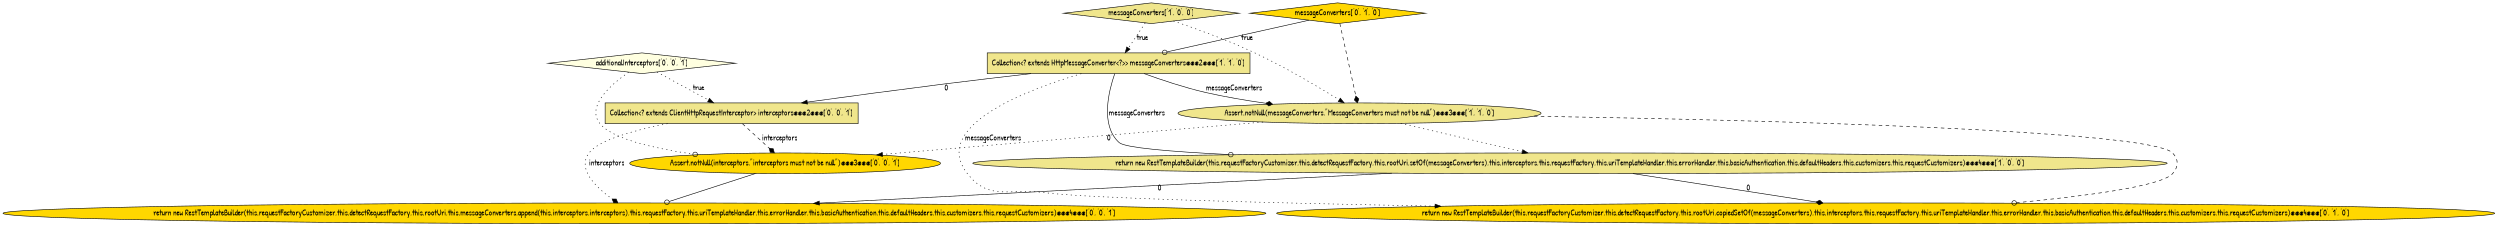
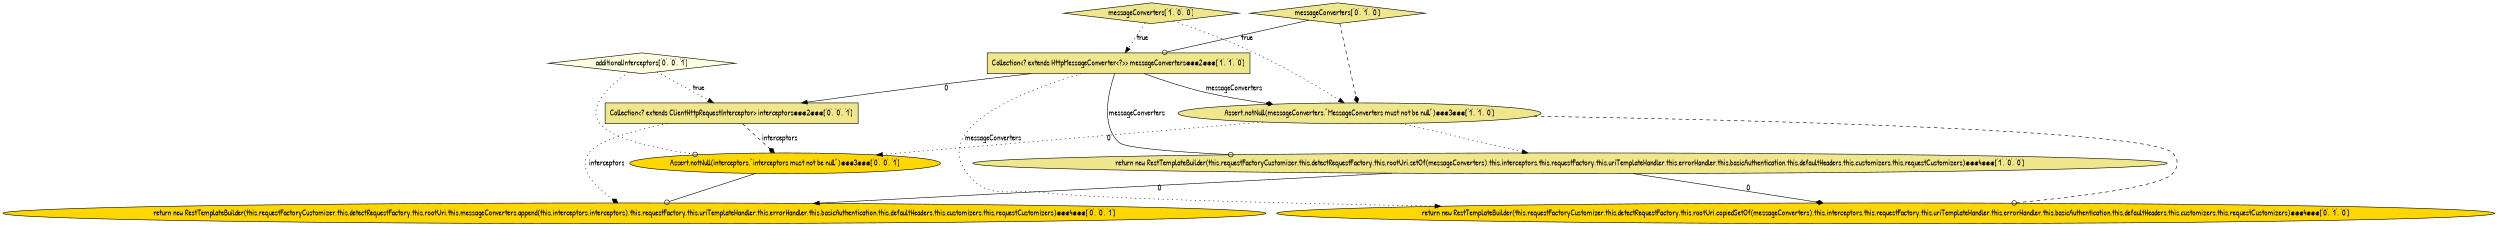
(1338, 13) -> (1338, 13)
